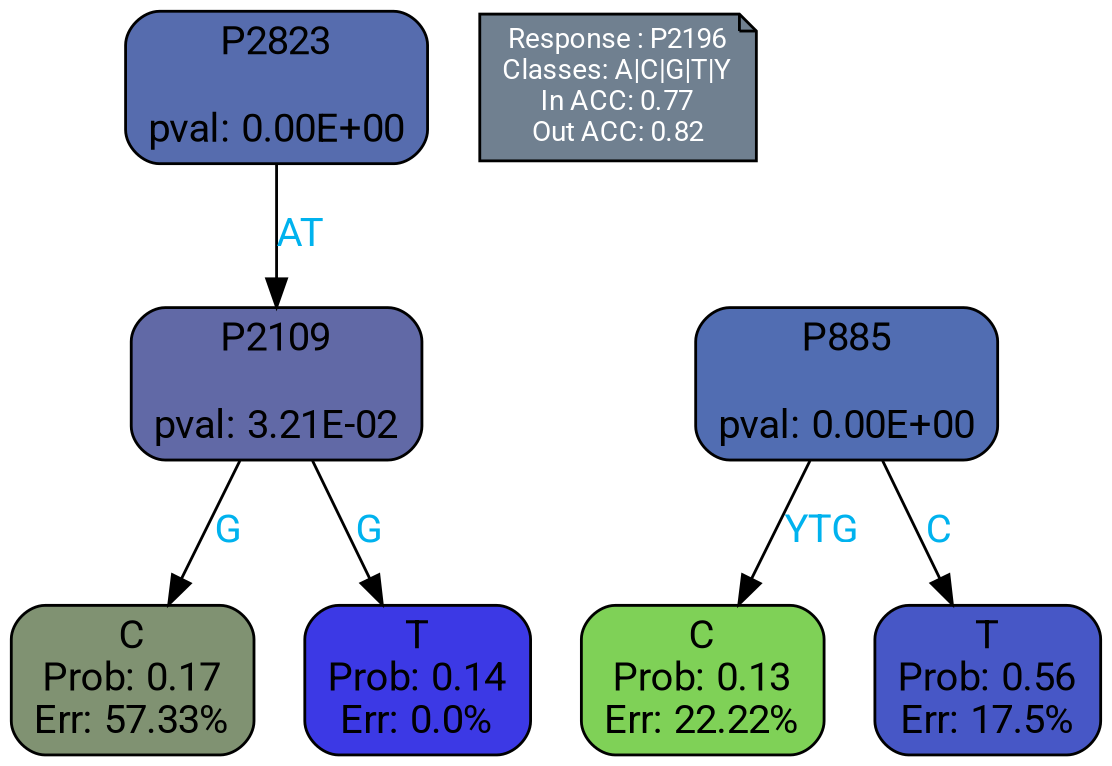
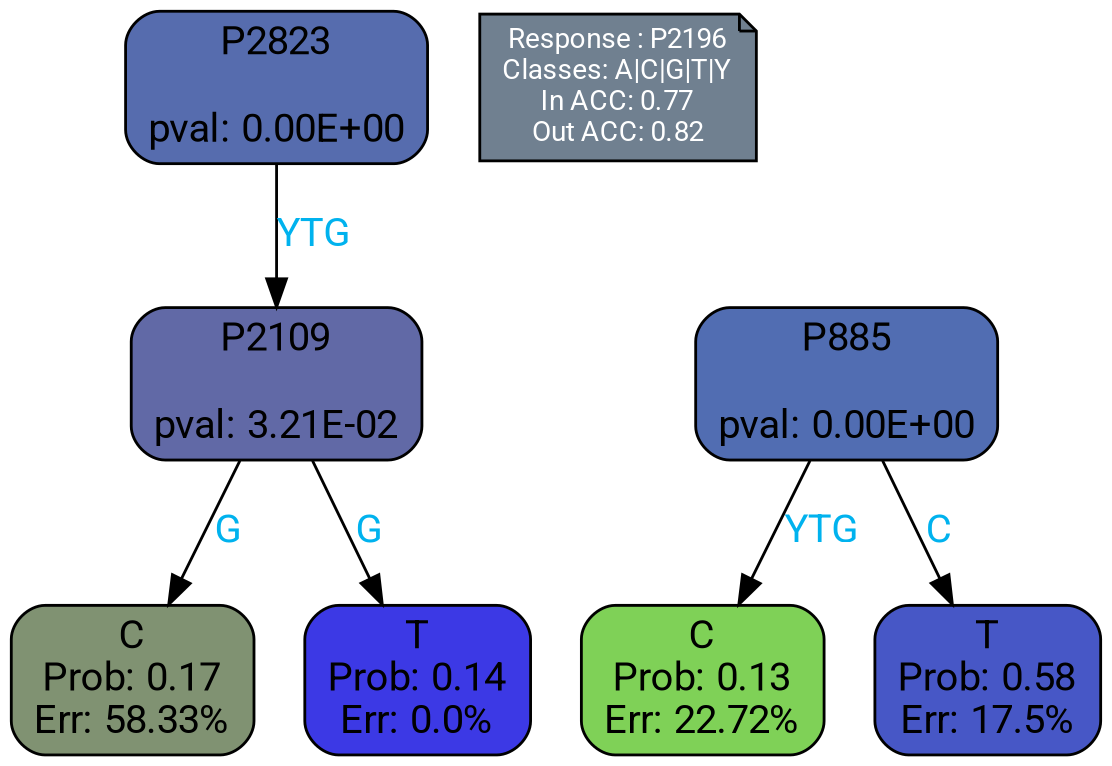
(301, 236) -> (315, 236)
(133, 680) -> (133, 680)
(703, 680) -> (703, 680)
(988, 680) -> (988, 680)
